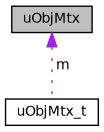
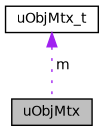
(52, 73) -> (52, 73)
